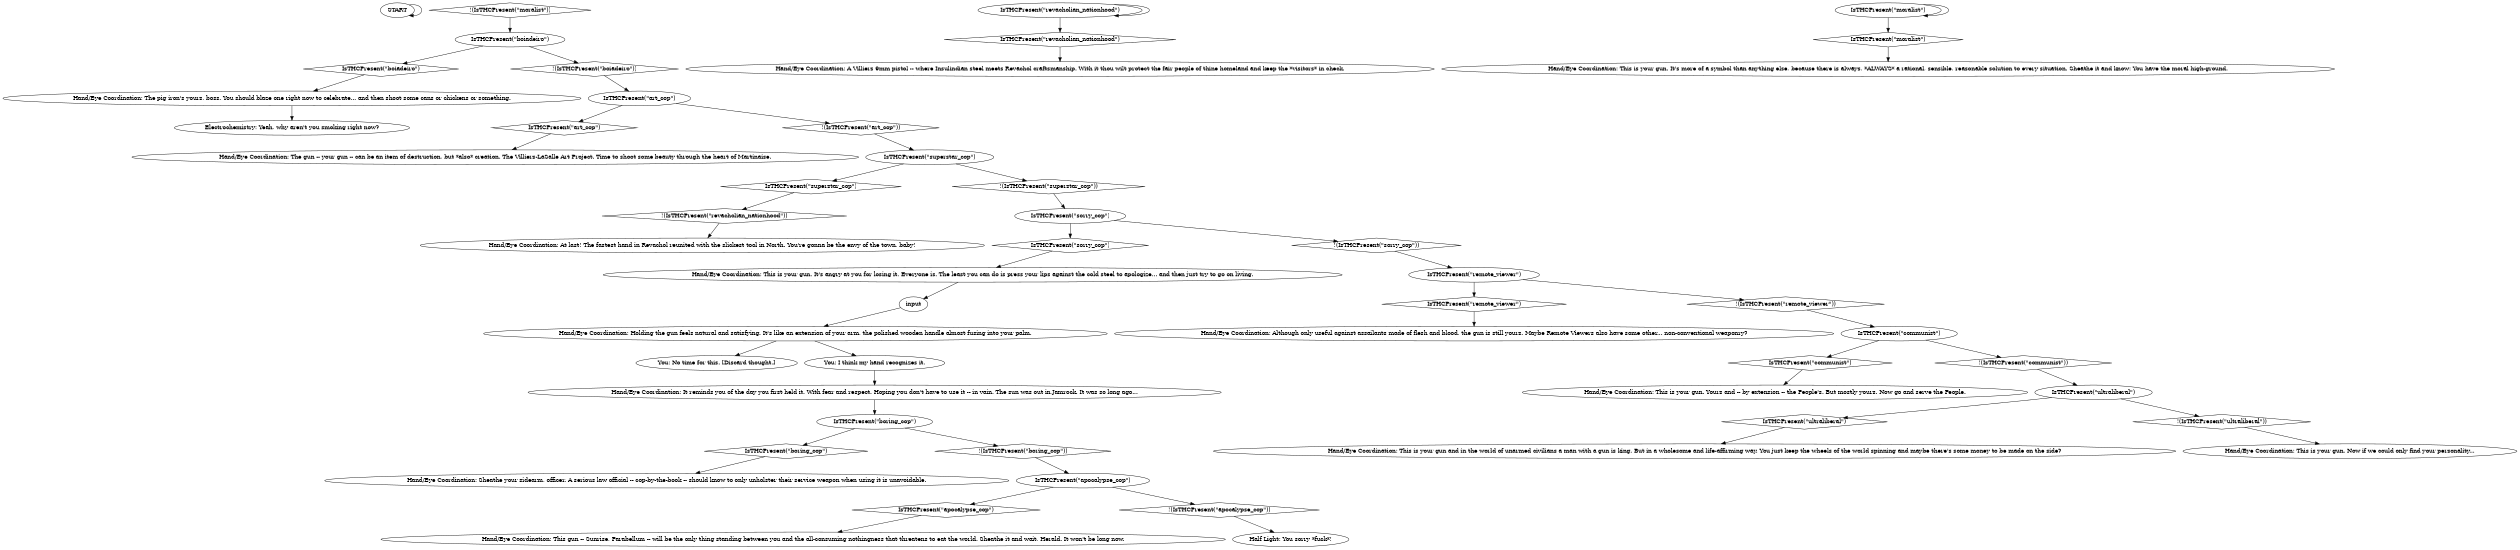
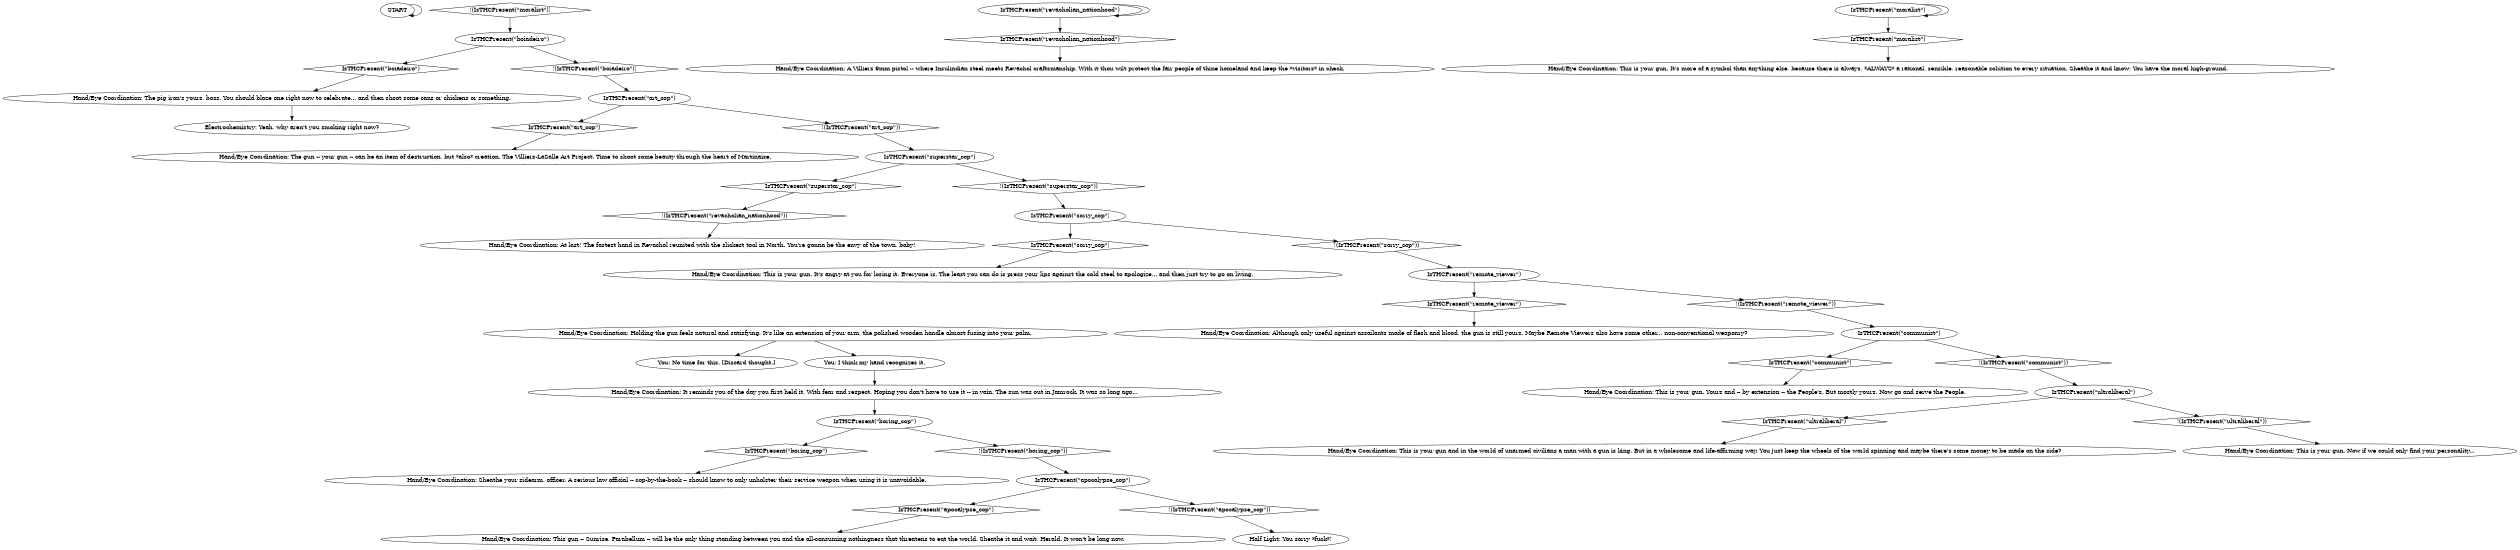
(913, 304) -> none
